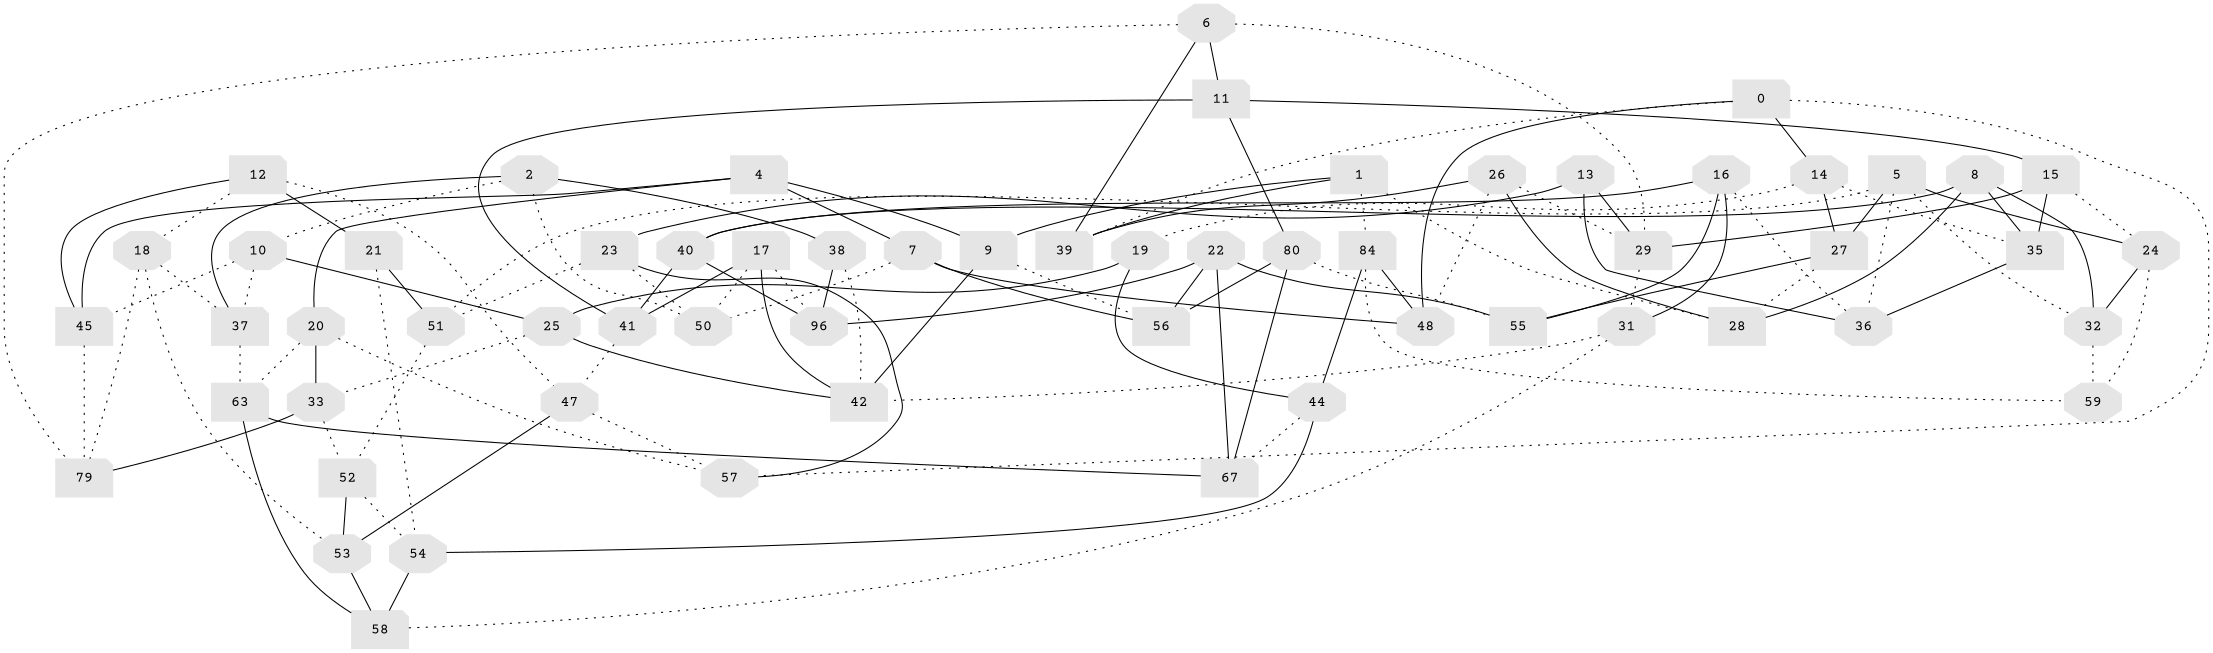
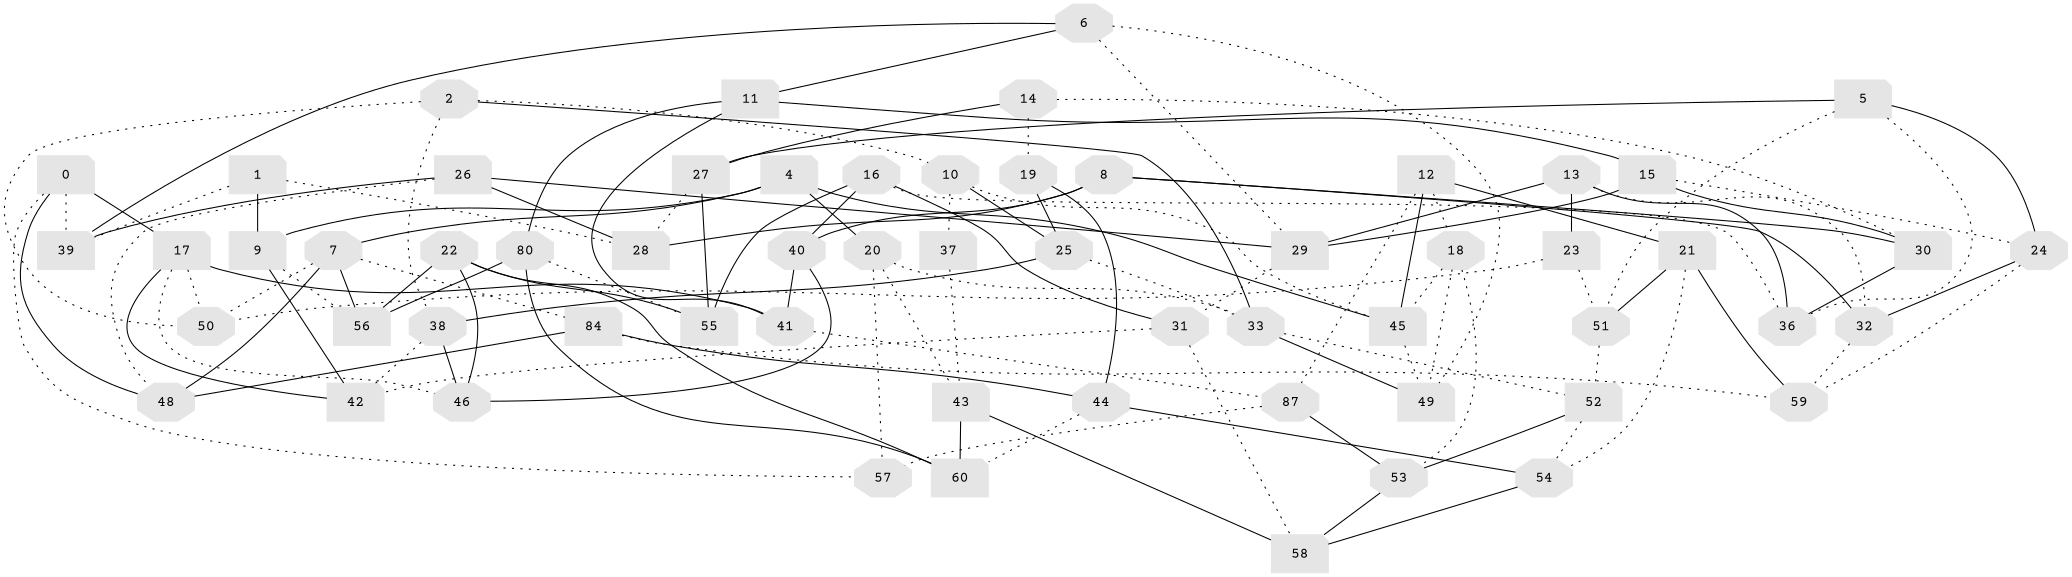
(1791, 137) -> (130, 216)
(1497, 175) -> (463, 175)
(307, 196) -> (968, 138)
(1240, 196) -> (162, 211)
(682, 201) -> (409, 222)
(1567, 211) -> (881, 213)
(1364, 221) -> (437, 281)
(2035, 251) -> (1923, 251)
(1987, 261) -> (1735, 198)
(190, 287) -> (1427, 288)
(819, 326) -> (462, 402)
none -> (1738, 330)
(884, 337) -> none
(316, 364) -> (1047, 288)
(700, 375) -> (837, 287)
(240, 402) -> (961, 402)
(570, 402) -> (1290, 402)
(84, 478) -> (1426, 402)
(1230, 478) -> (960, 478)
